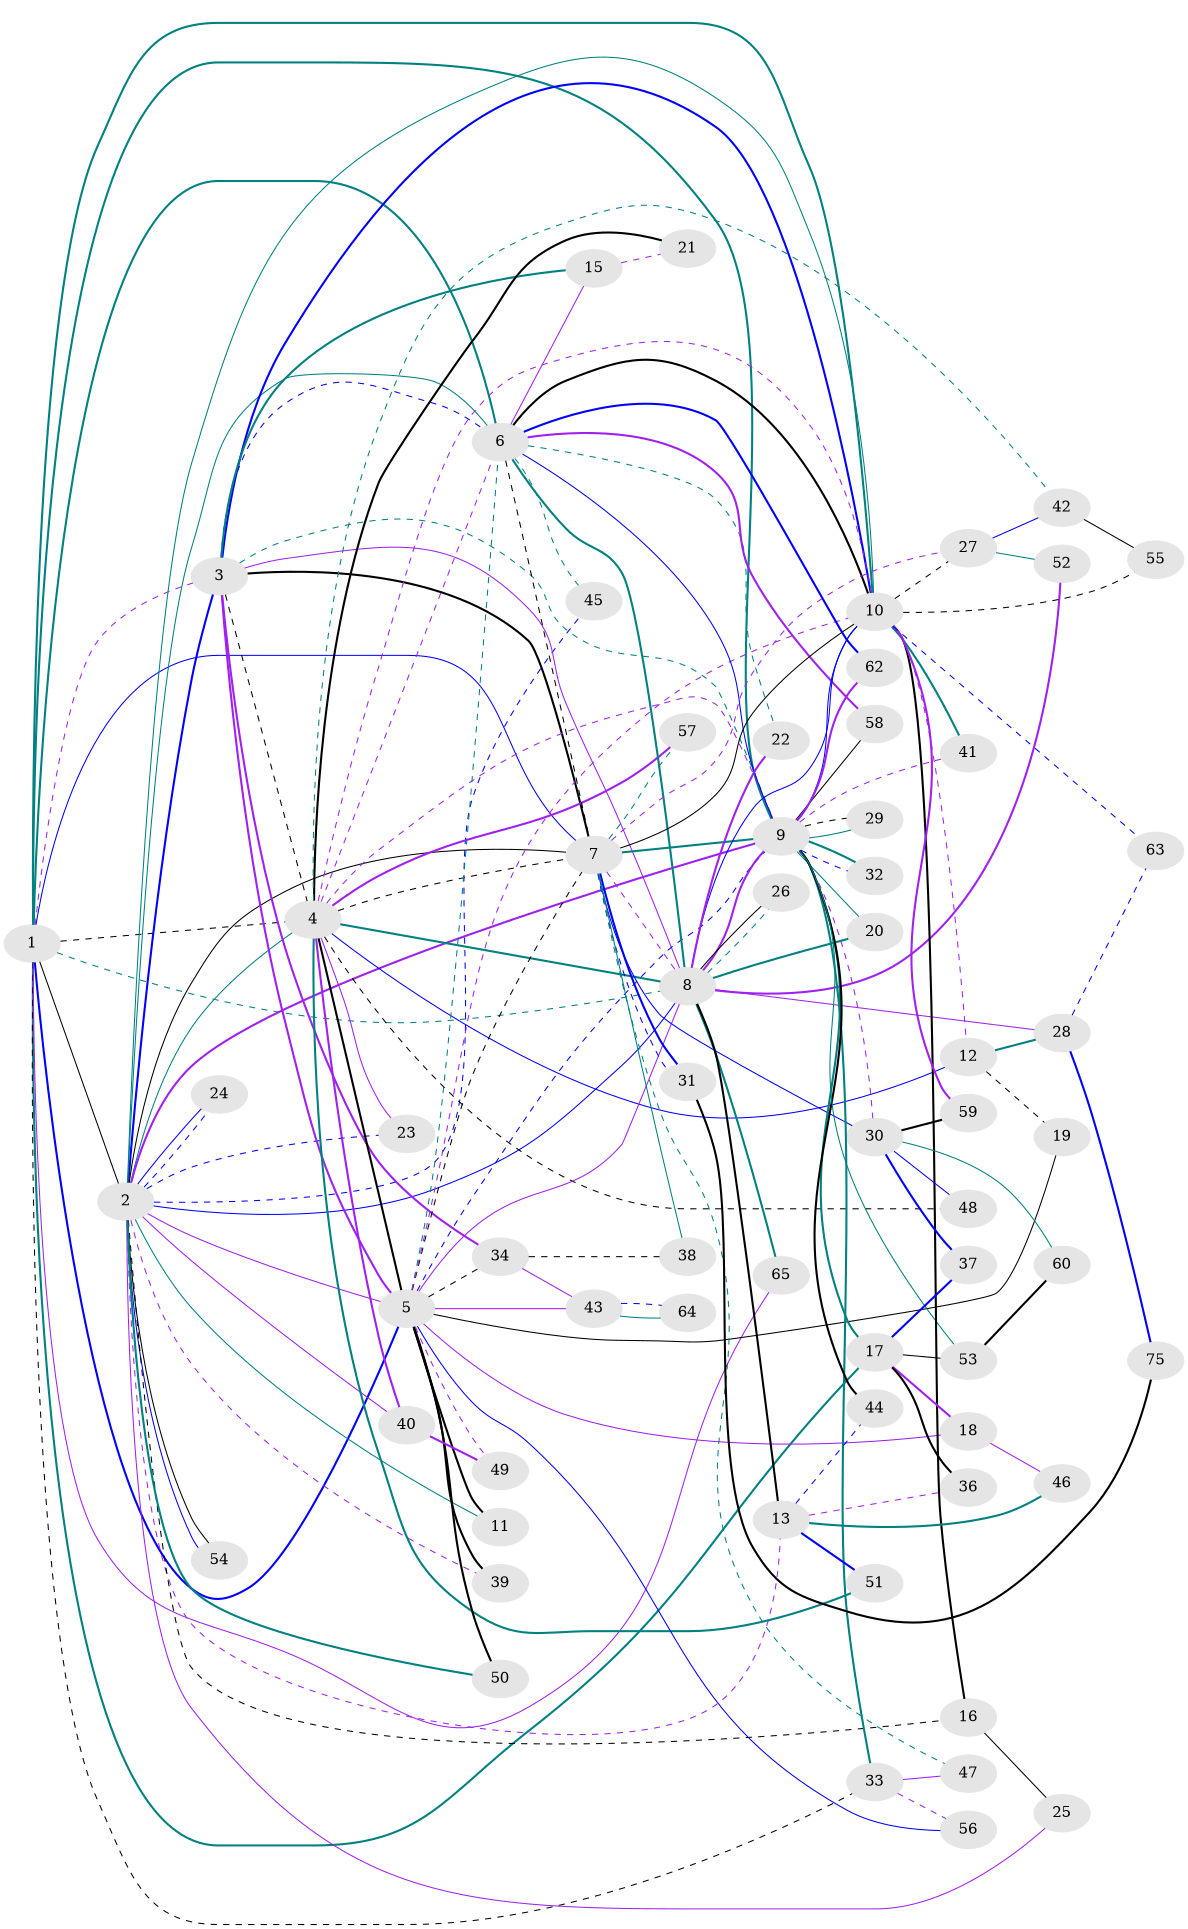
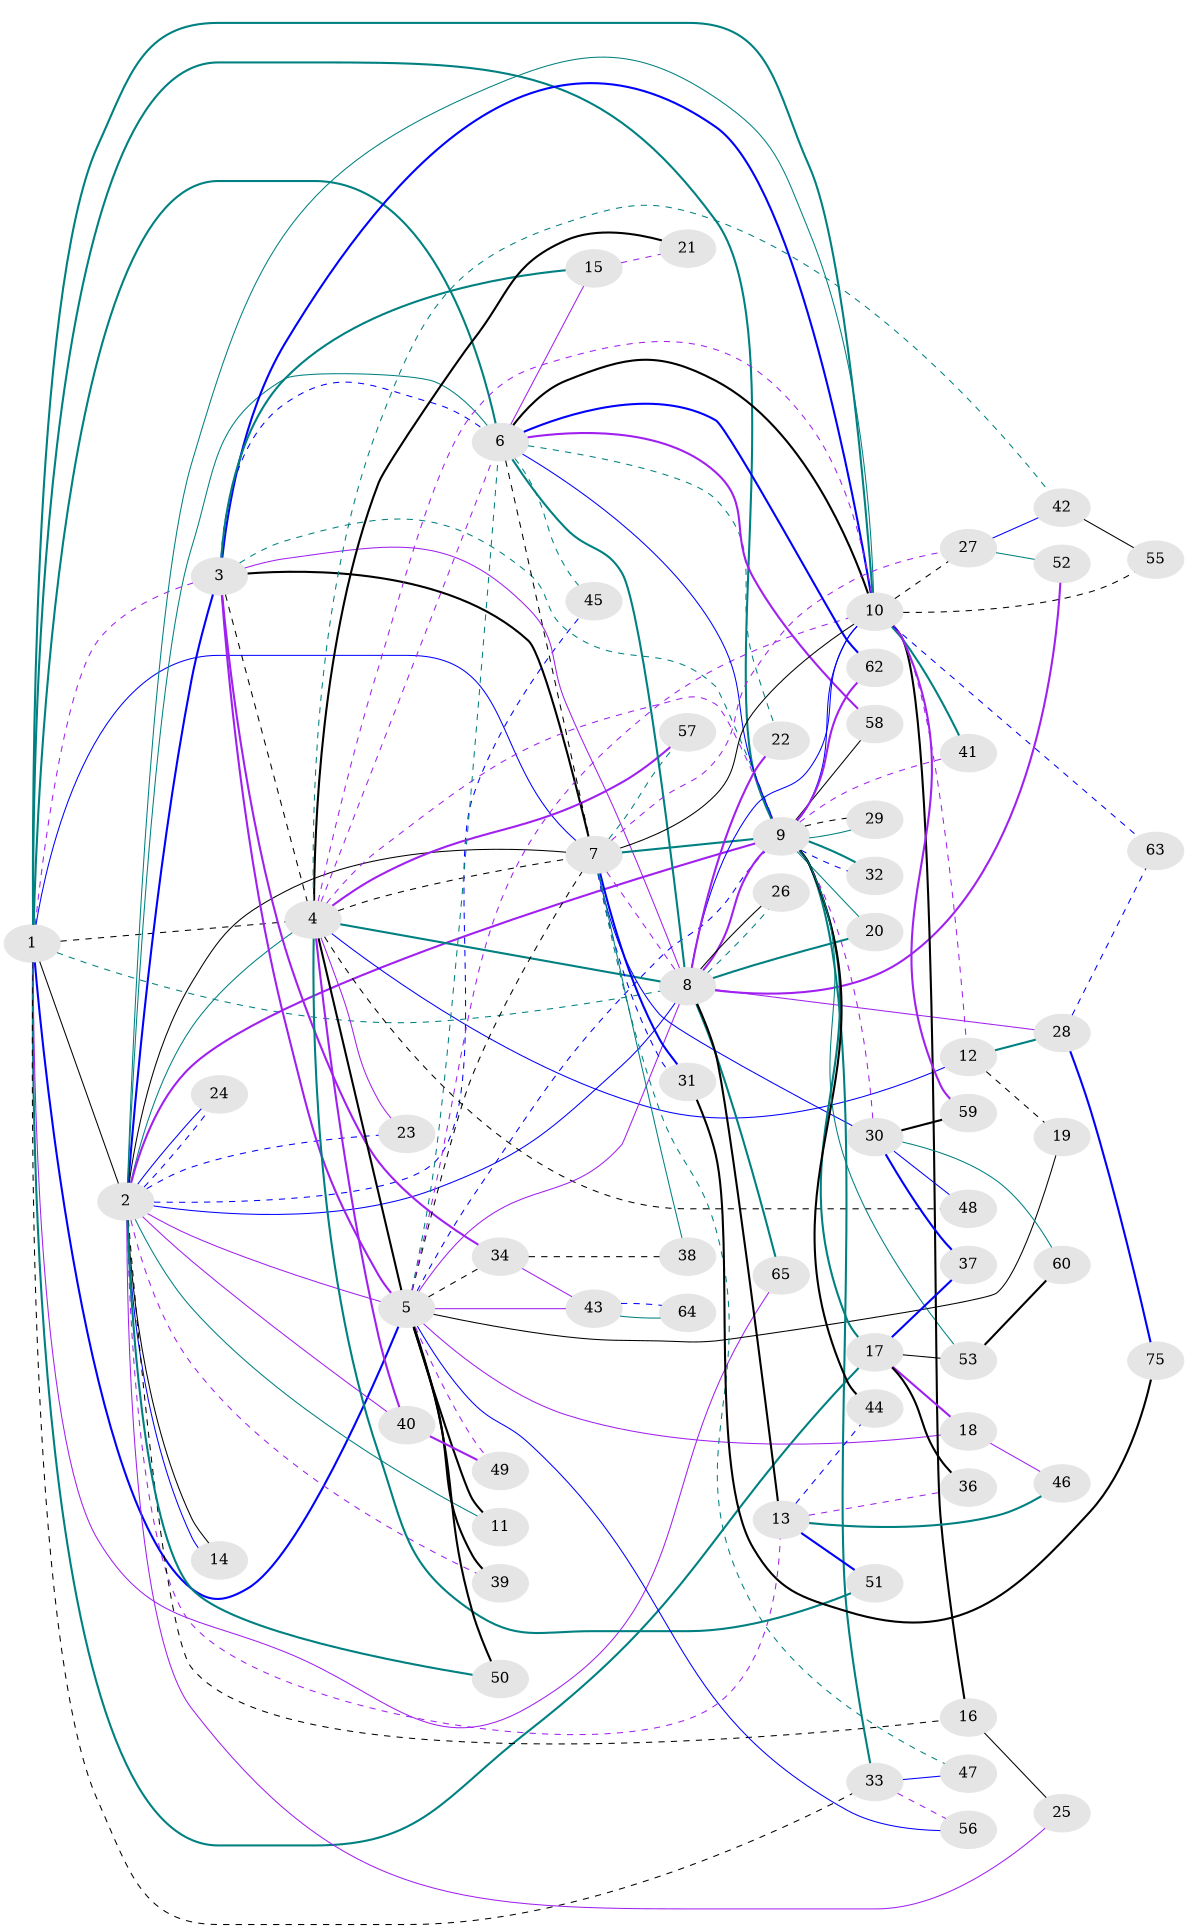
(219, 1560) -> (219, 1560)
(922, 1778) -> (922, 1778)
